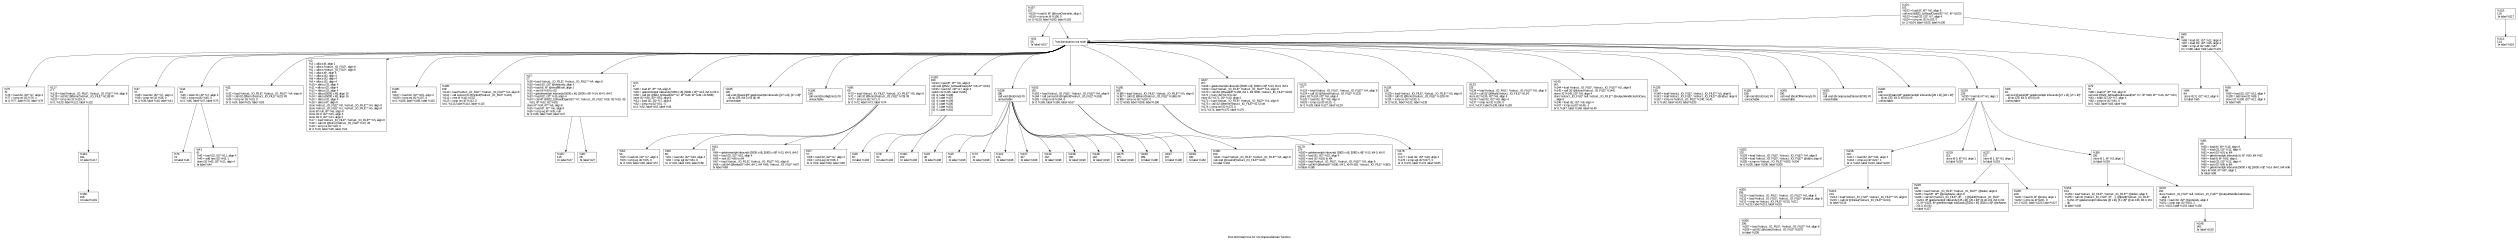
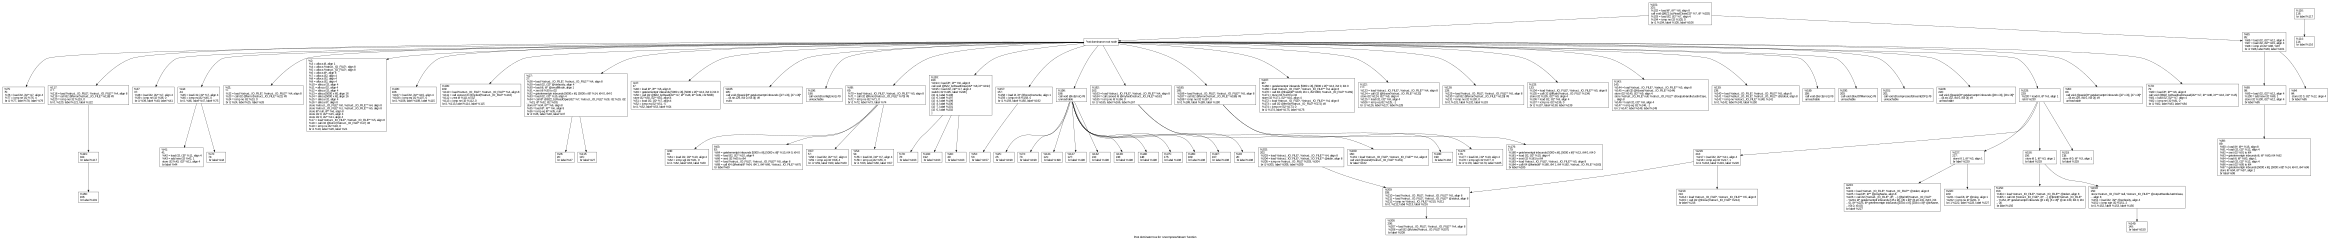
(1063, 29) -> (1053, 59)
(733, 101) -> (729, 101)
